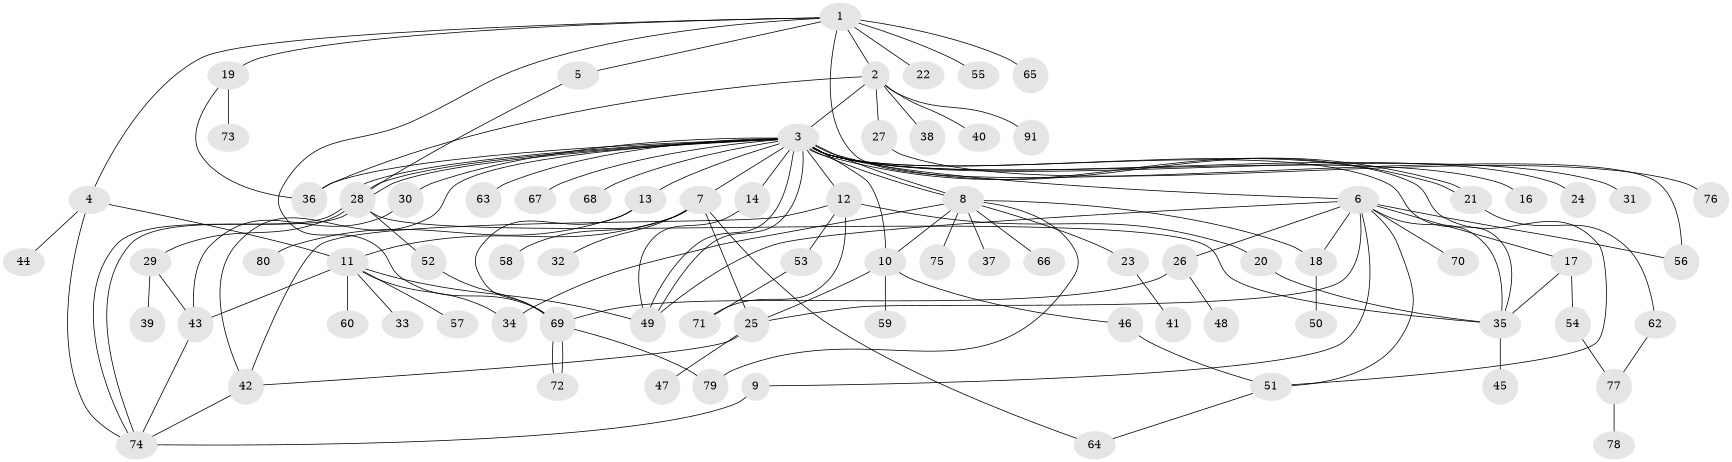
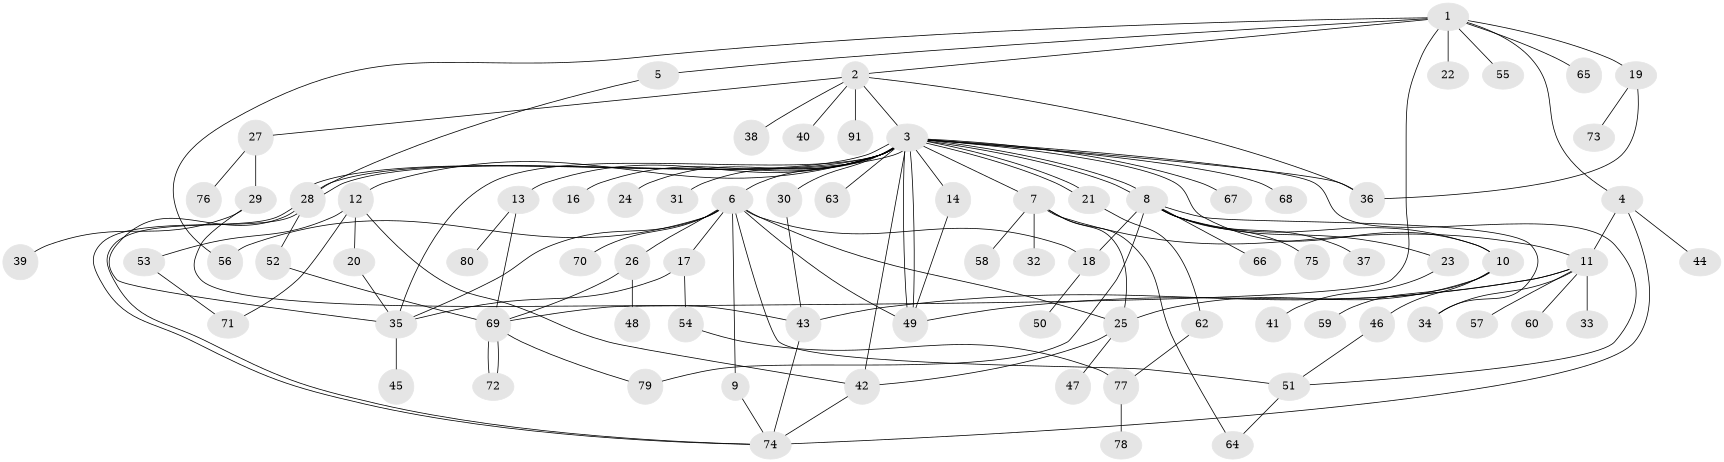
(264, 232) -> (256, 171)
